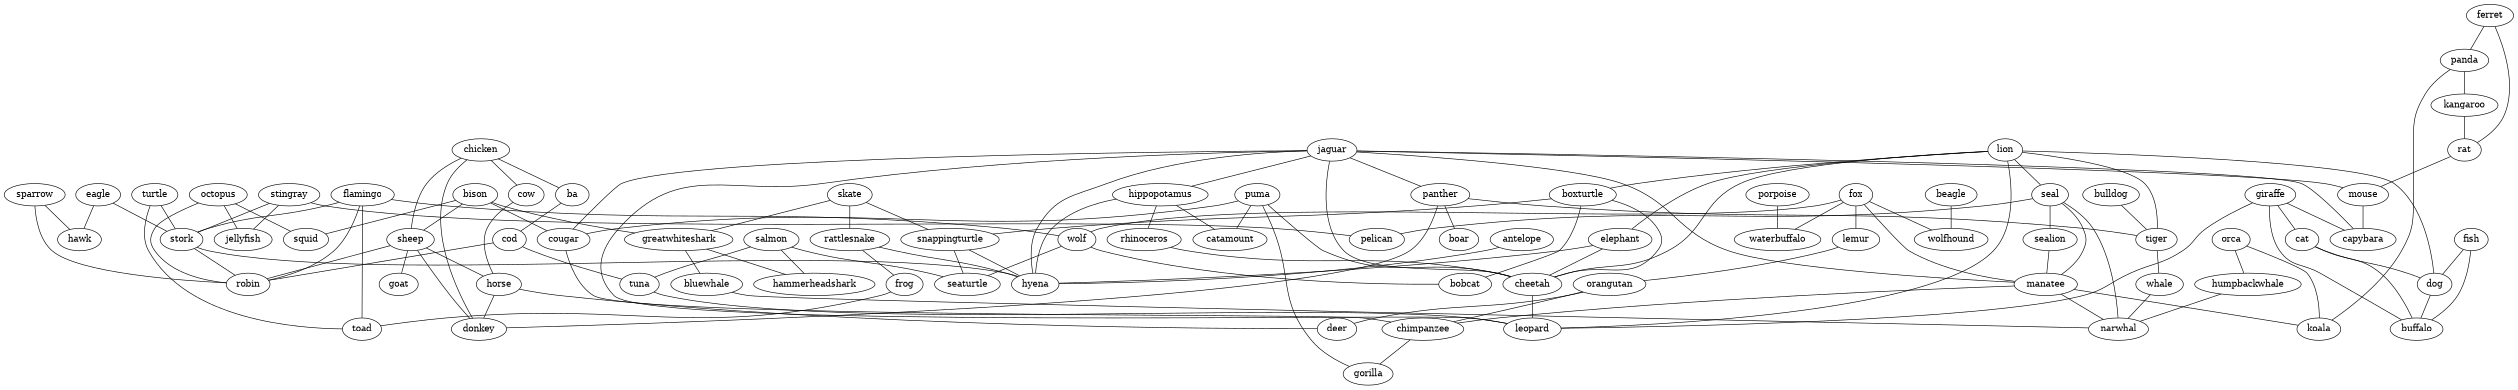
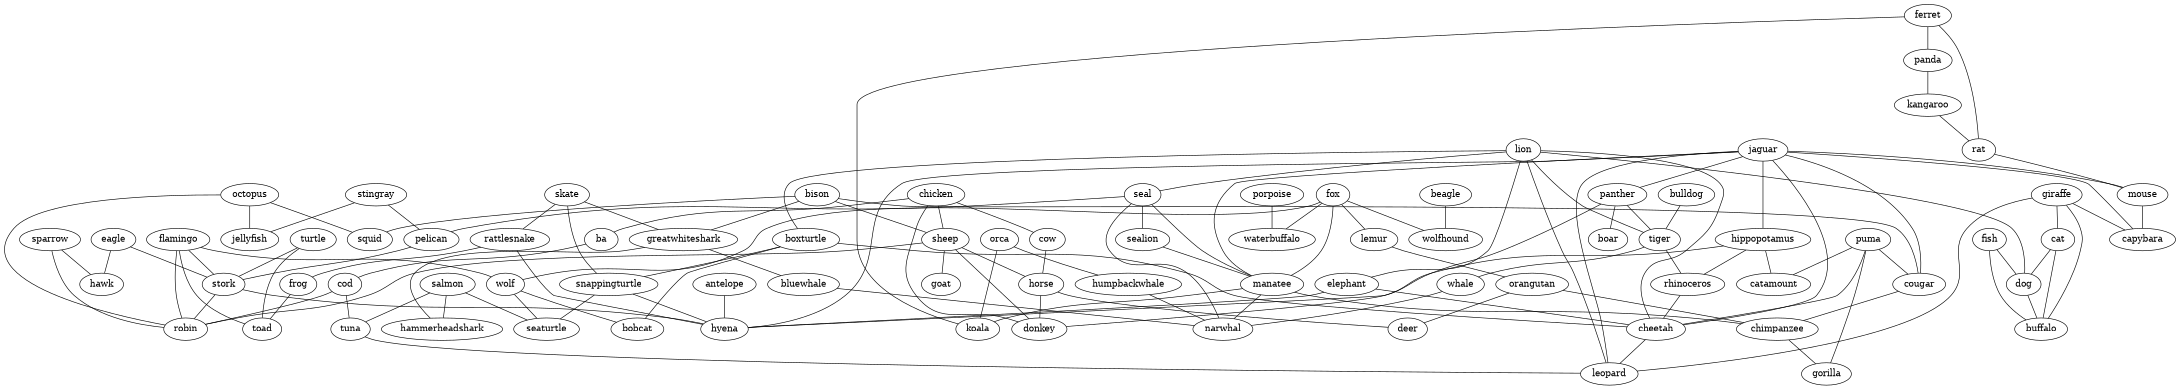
(2413, 197) -> (1240, 48)
(235, 217) -> (327, 264)
none -> (1674, 262)
